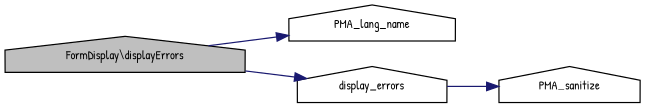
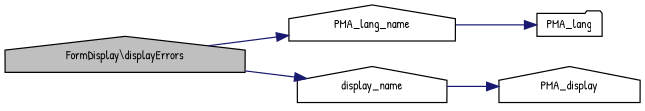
none -> (570, 25)
(372, 86) -> (372, 86)
(570, 86) -> (570, 86)
